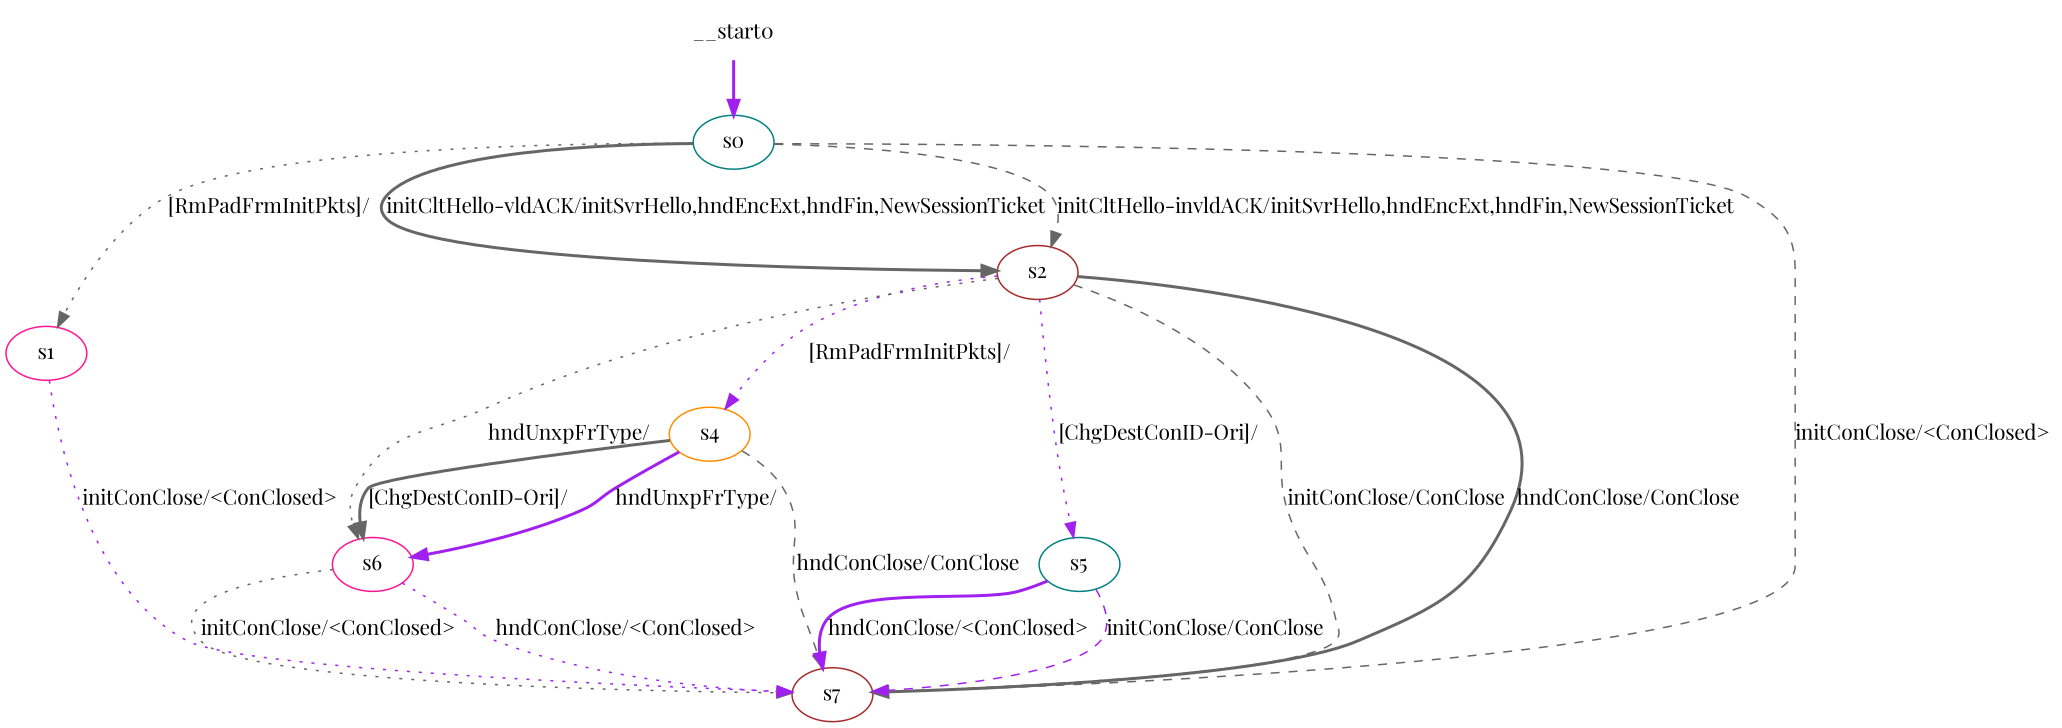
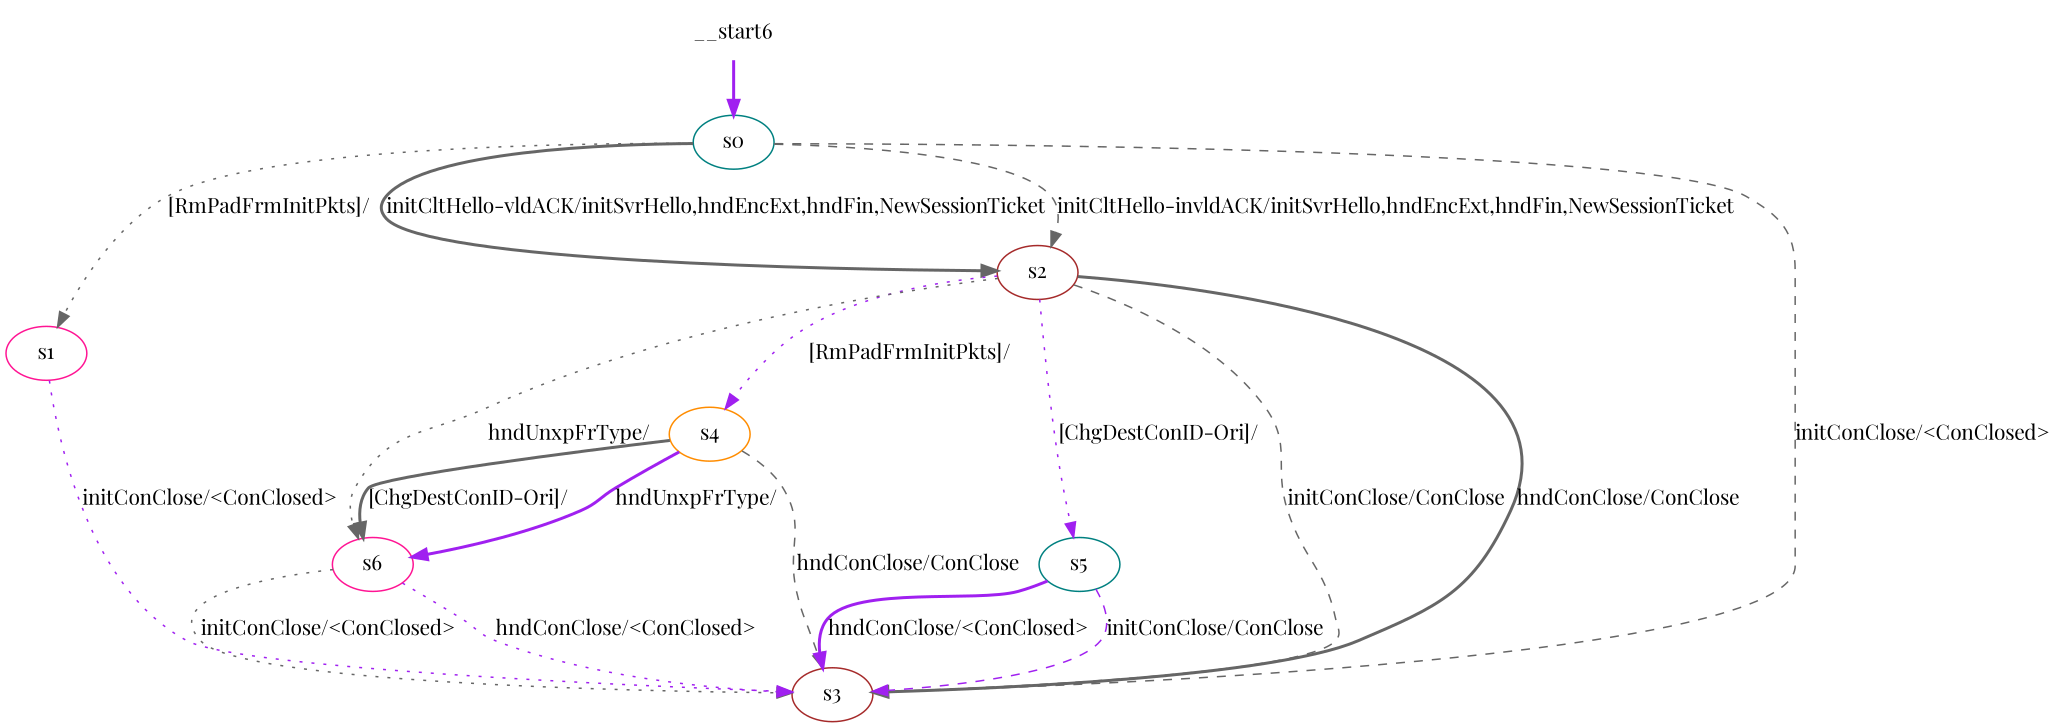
(734, 33) -> (734, 33)
(832, 695) -> (832, 695)
